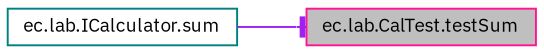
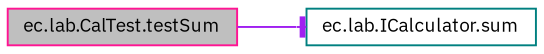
(267, 27) -> (267, 27)
